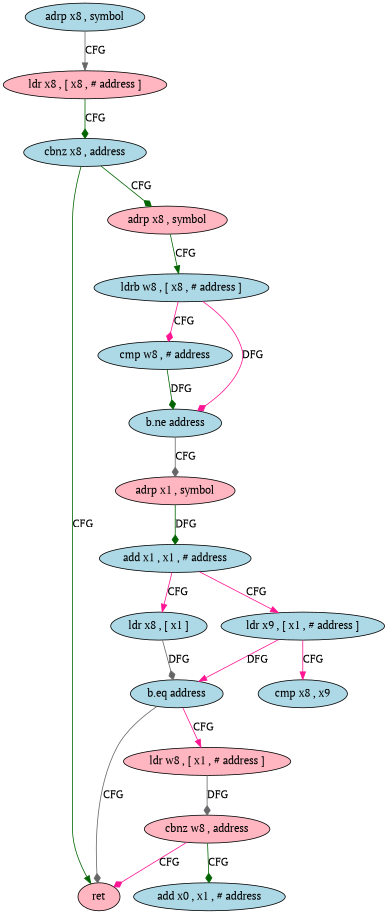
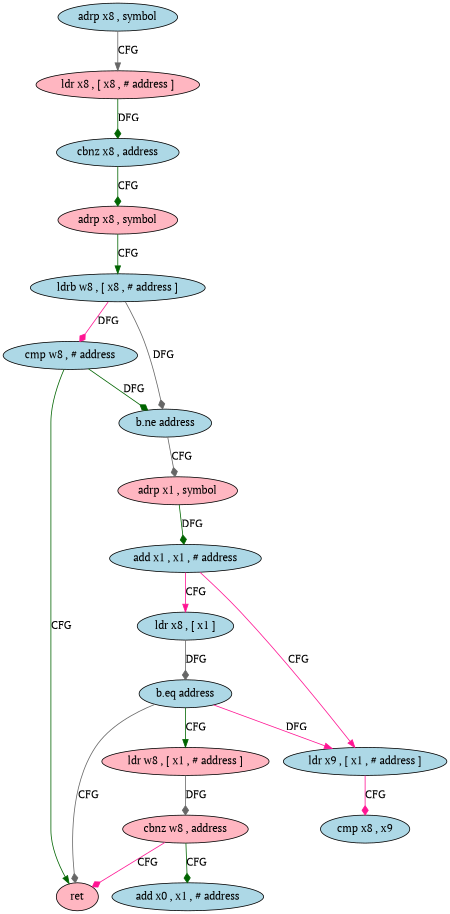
(96, 119) -> (129, 119)
(184, 322) -> (108, 322)
(243, 353) -> (147, 349)
(73, 523) -> (51, 623)
(303, 656) -> (365, 791)
(242, 659) -> (269, 725)
(190, 724) -> (185, 724)
